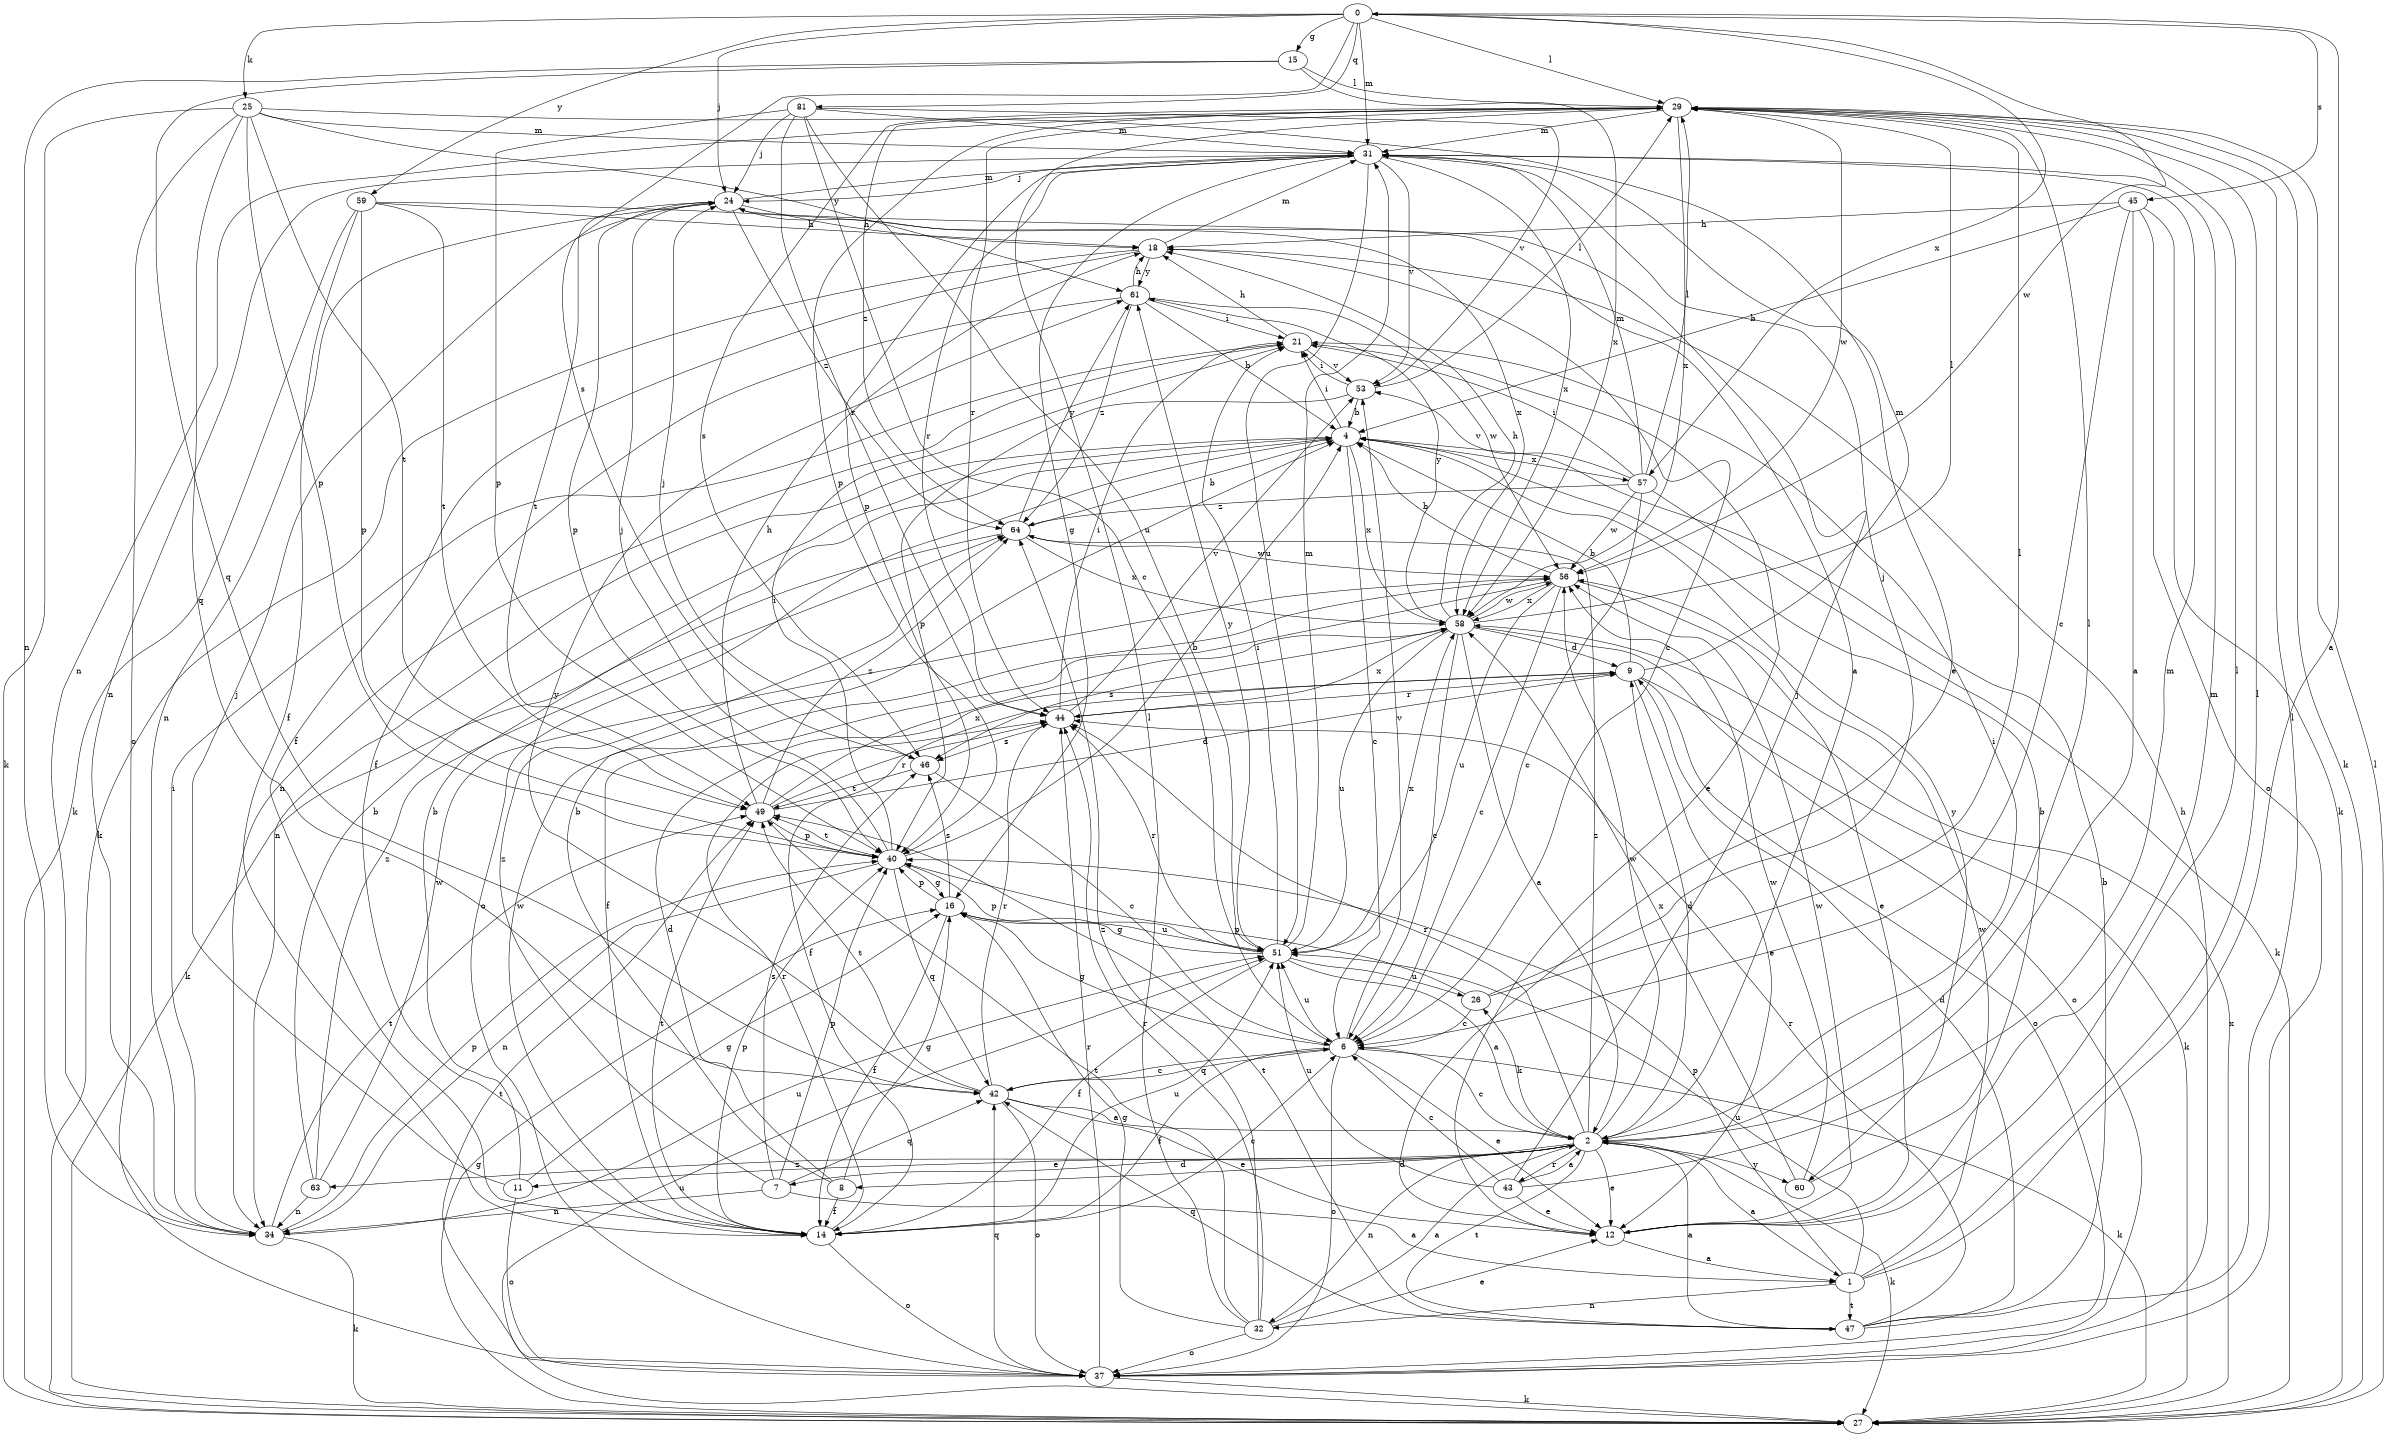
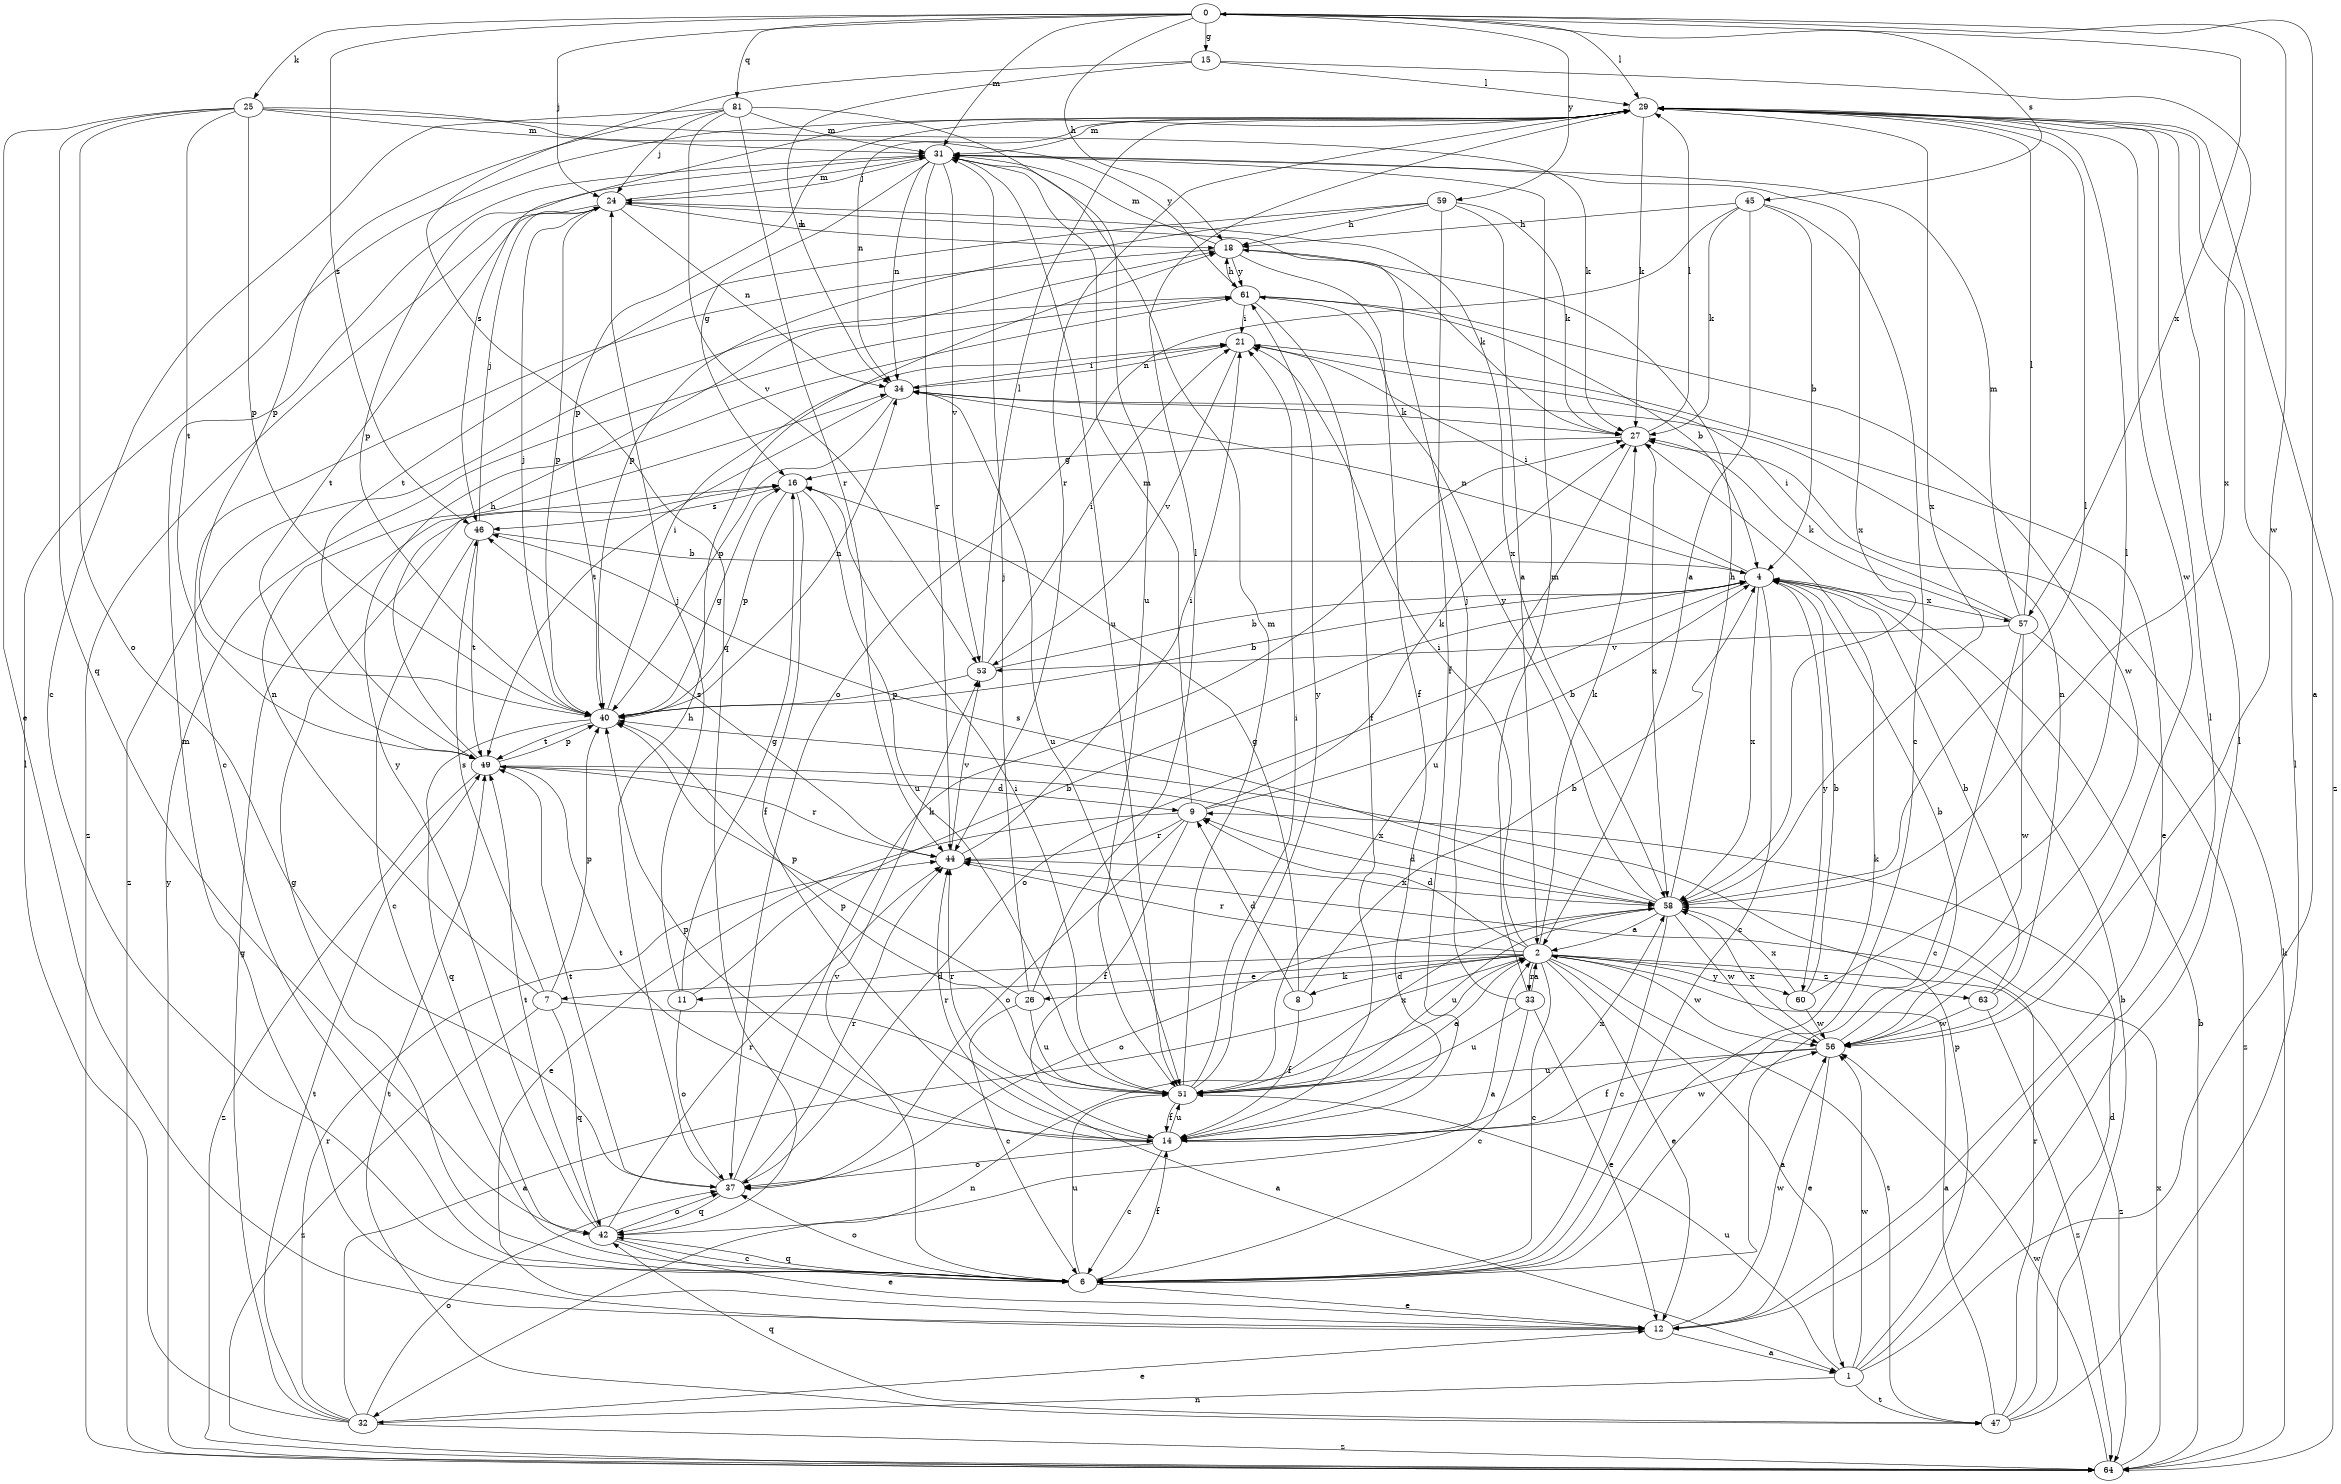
(1227, 297) -> (1065, 114)
none -> (1116, 561)
(2088, 608) -> (2126, 467)
(1473, 820) -> none
(1120, 930) -> (1016, 789)
(1379, 973) -> (1058, 1075)
none -> (1481, 1118)
(1508, 1189) -> (1530, 1001)
